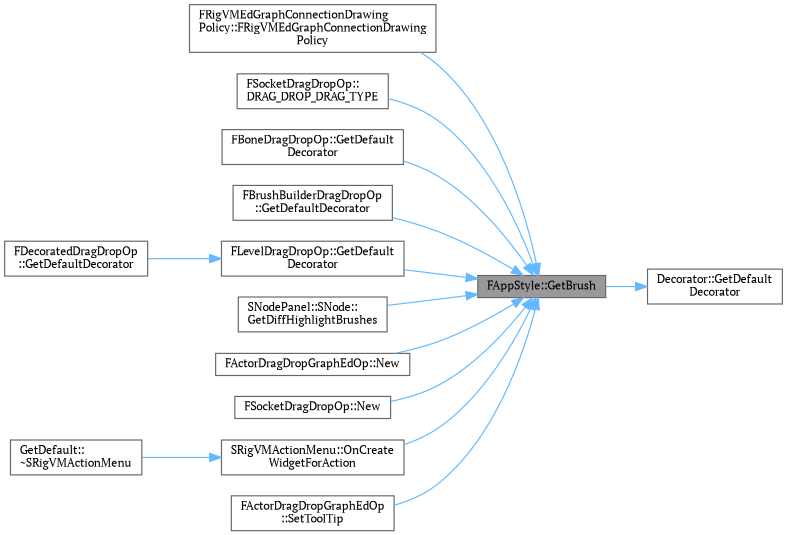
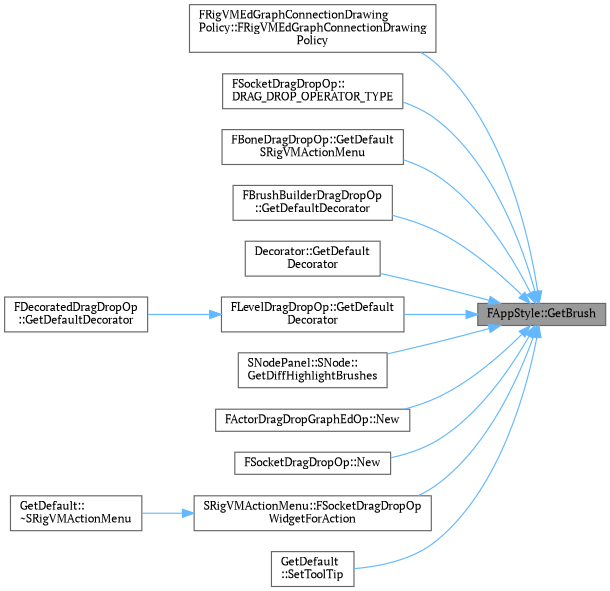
(313, 91) -> (313, 91)
(313, 147) -> (313, 147)
(621, 287) -> (435, 286)
(313, 457) -> (313, 513)
(313, 513) -> (313, 569)
